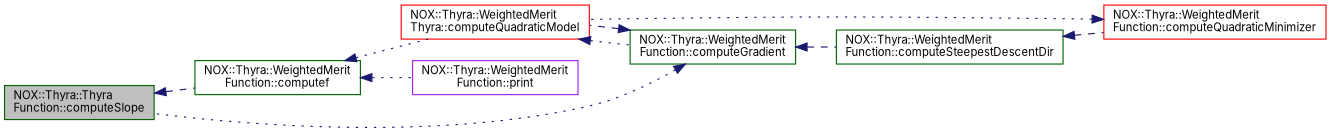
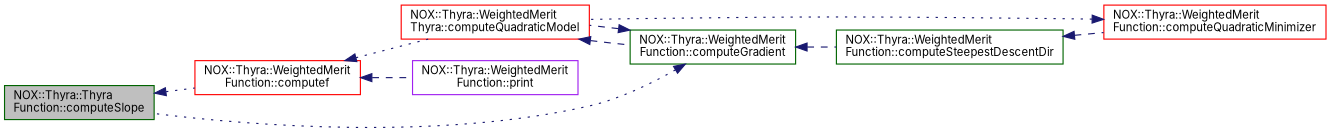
(610, 43) -> (610, 43)
(278, 78) -> (278, 78)
(392, 78) -> (392, 78)
(180, 90) -> (180, 90)
